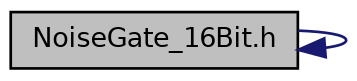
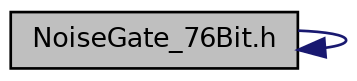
(154, 40) -> (154, 40)
